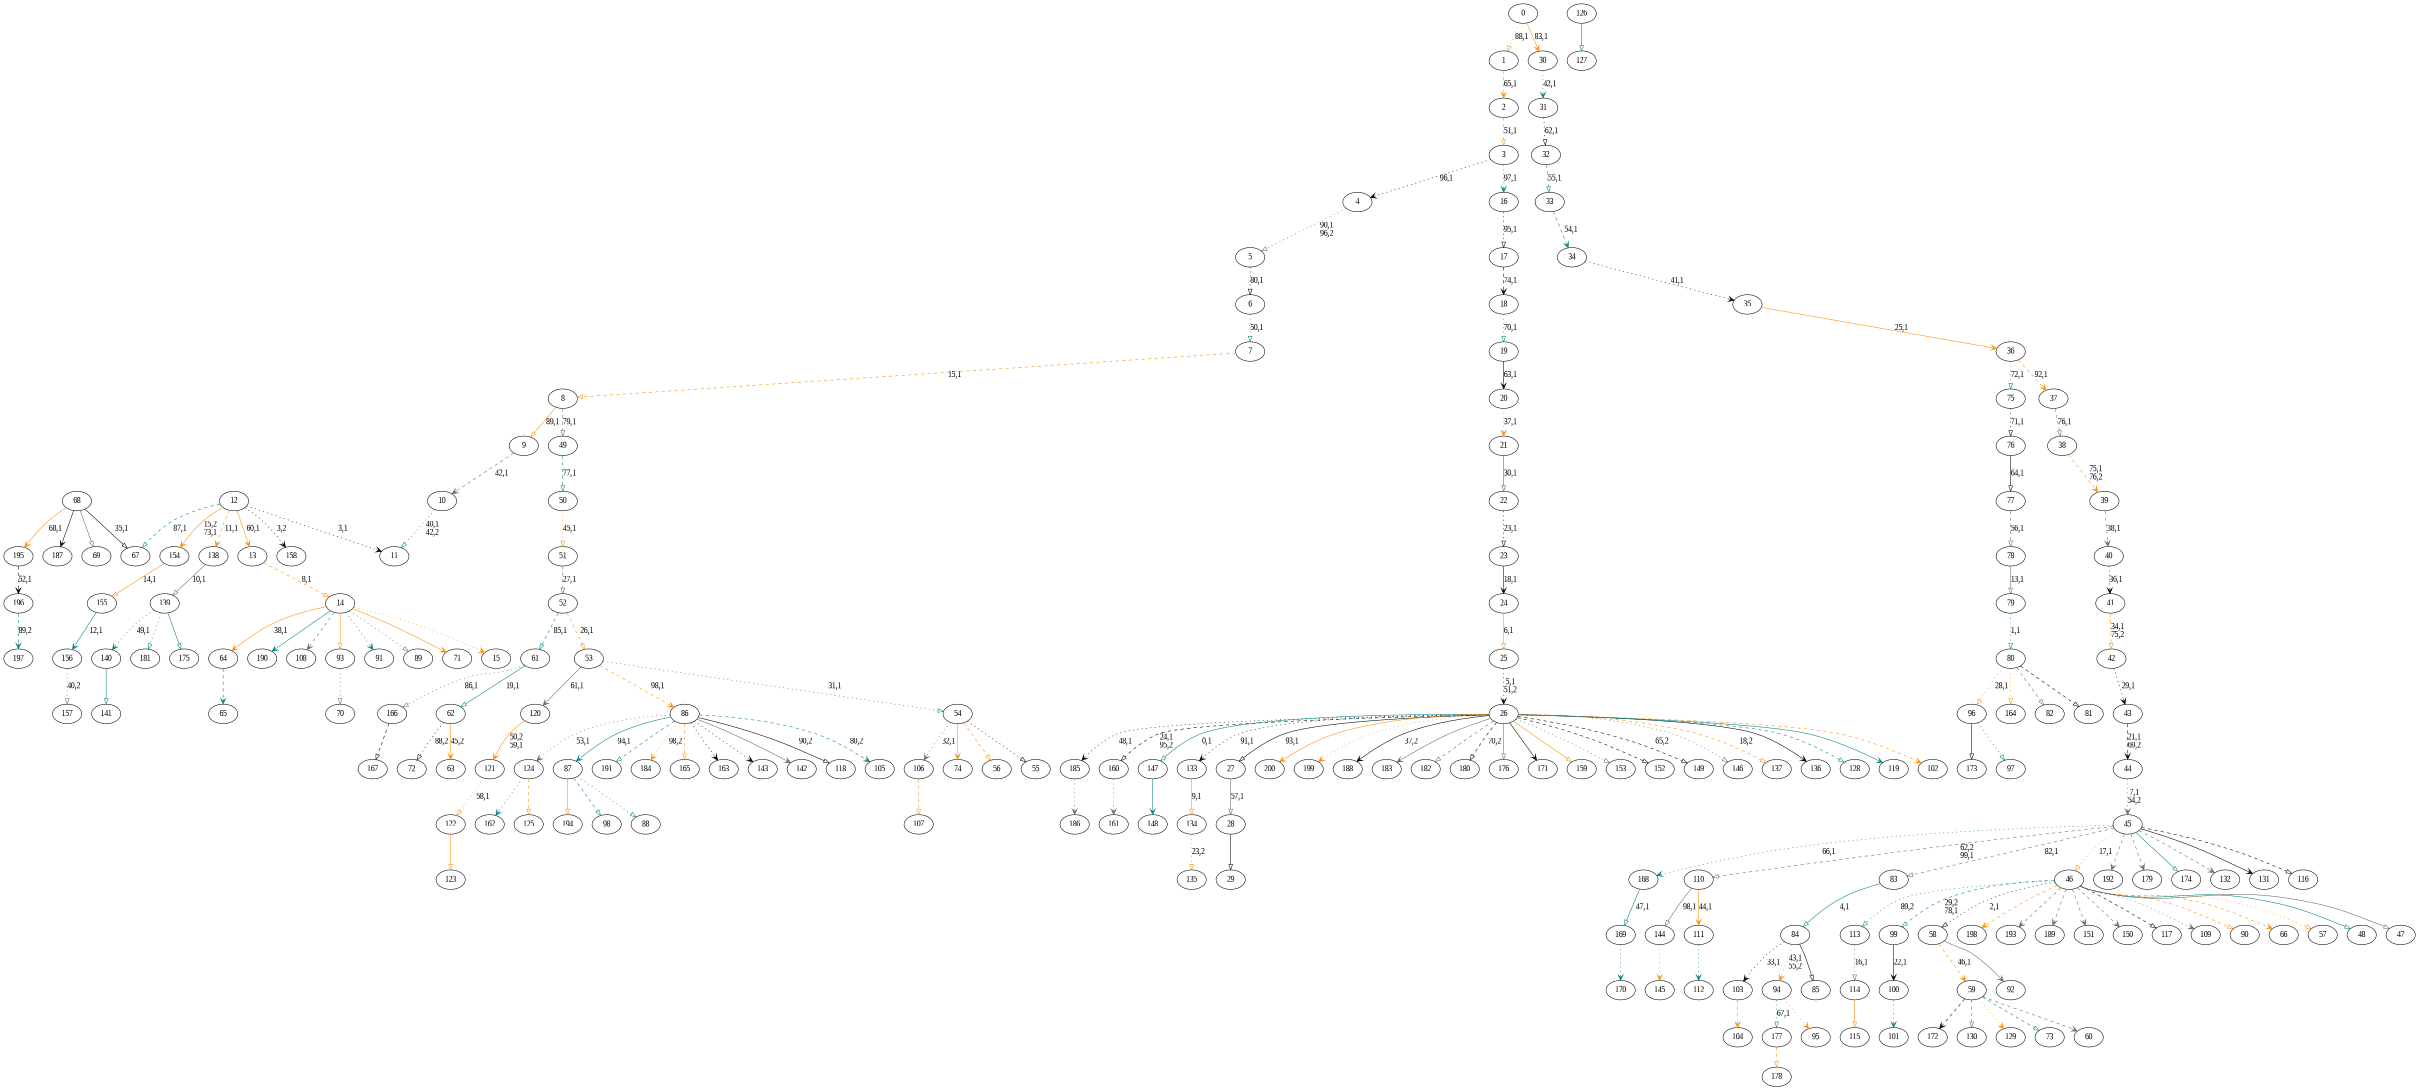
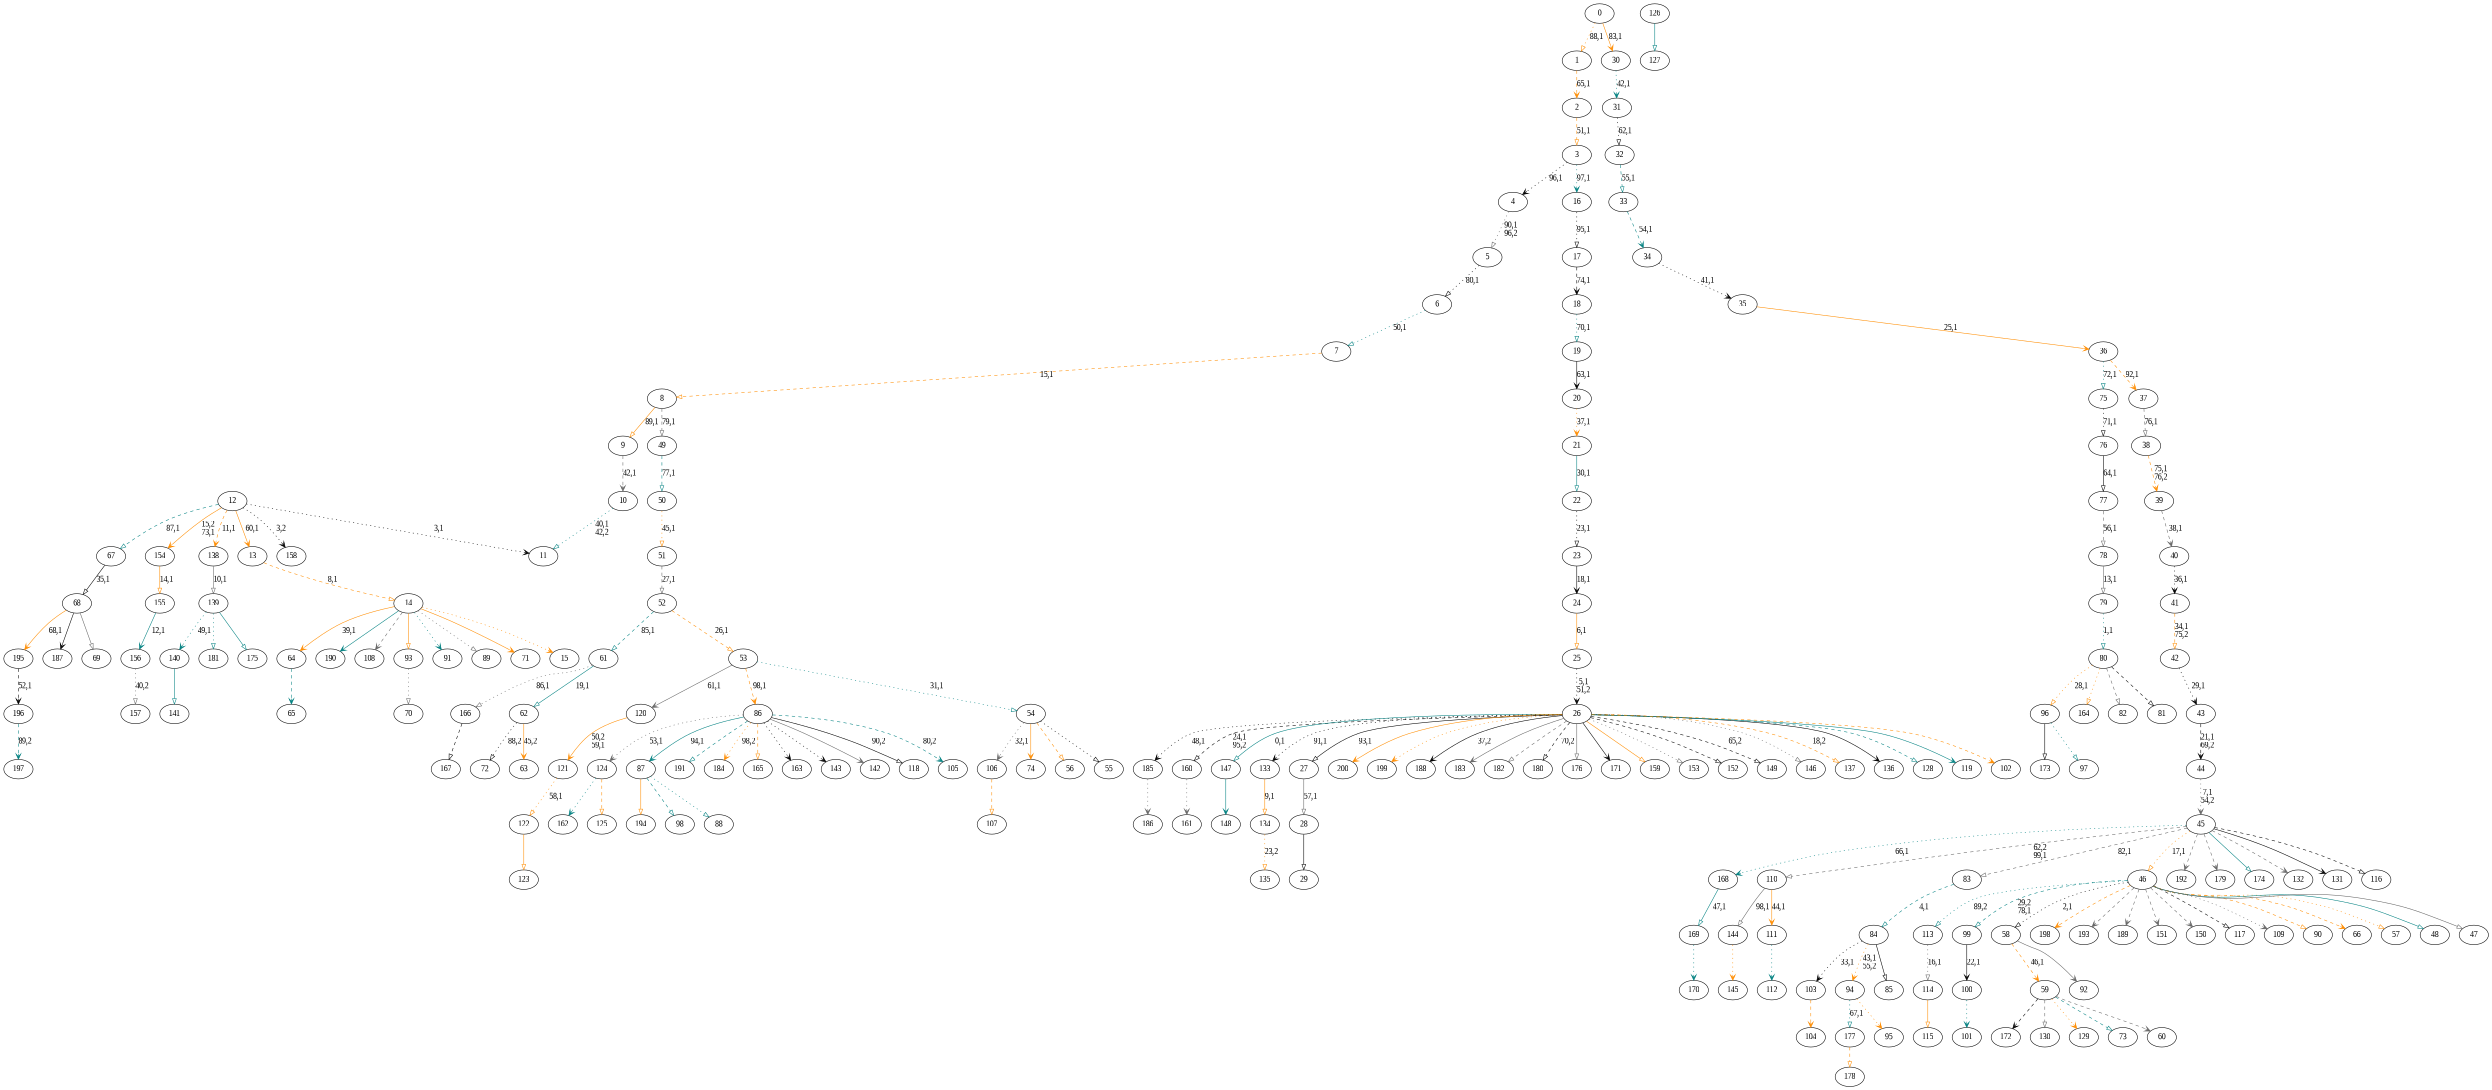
(104, 527) -> (96, 578)
(281, 631) -> (349, 631)
(1841, 898) -> (1918, 900)
